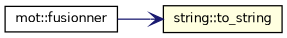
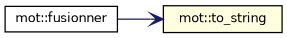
(223, 19) -> (223, 19)
